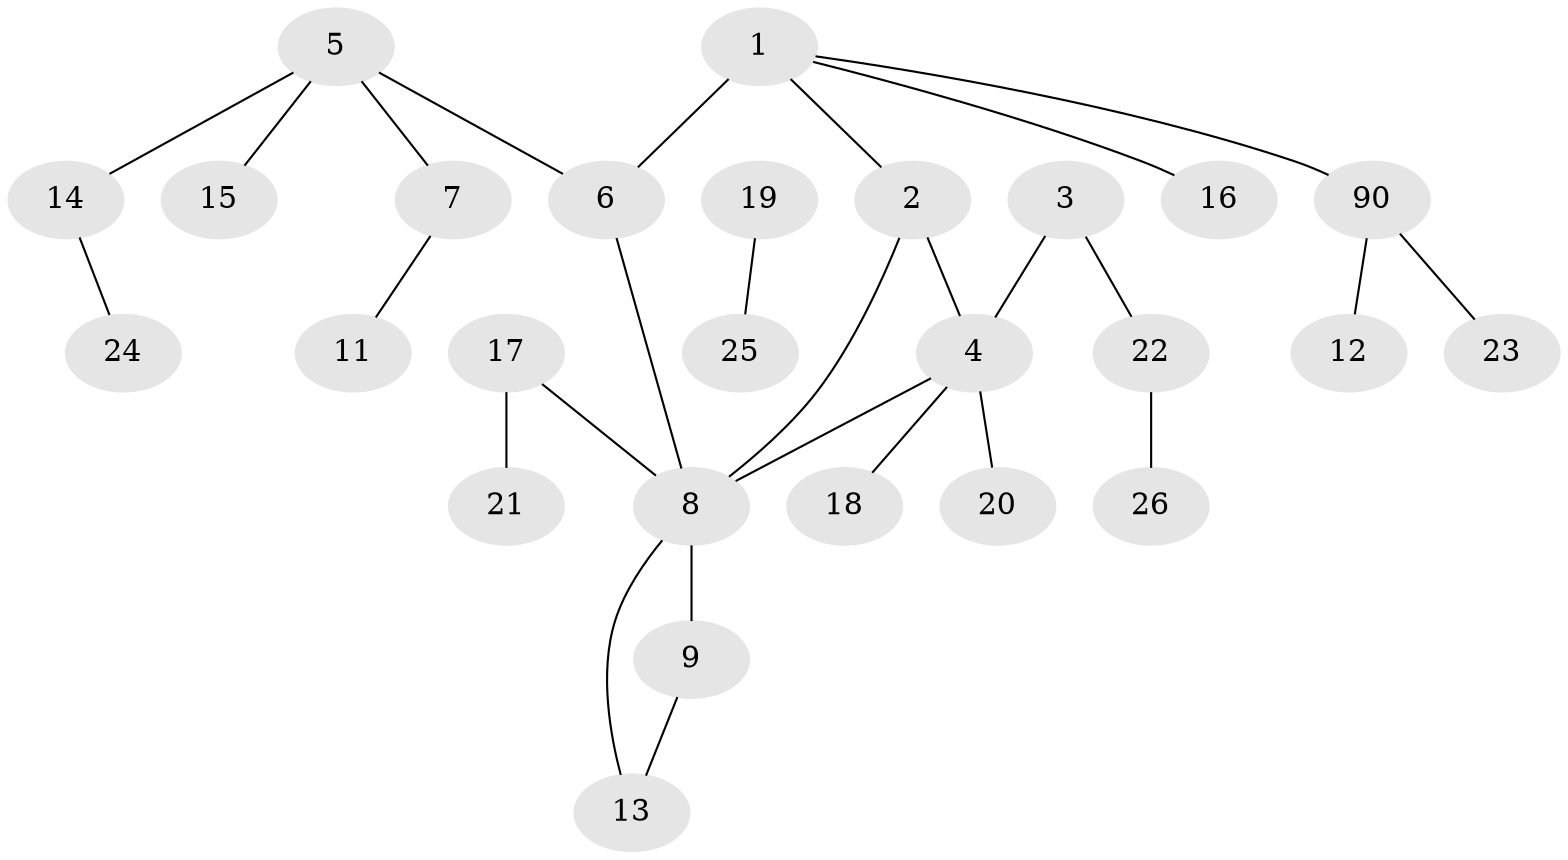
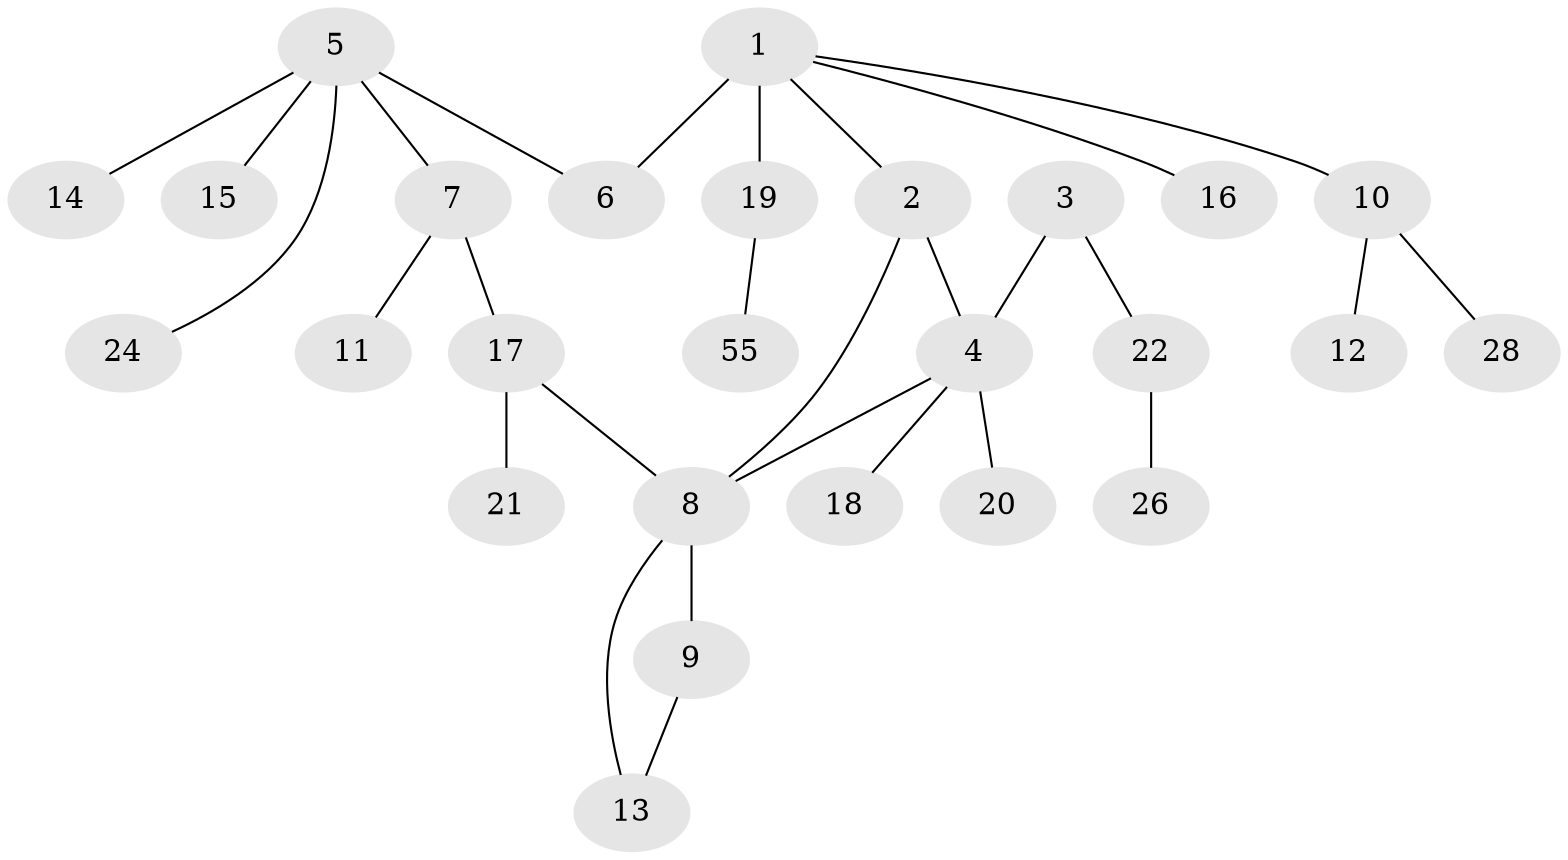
none -> (760, 124)
(1372, 200) -> (1372, 200)
(95, 276) -> (297, 237)
none -> (480, 276)
(649, 353) -> none
(740, 353) -> (740, 353)
(1502, 353) -> (1502, 353)
